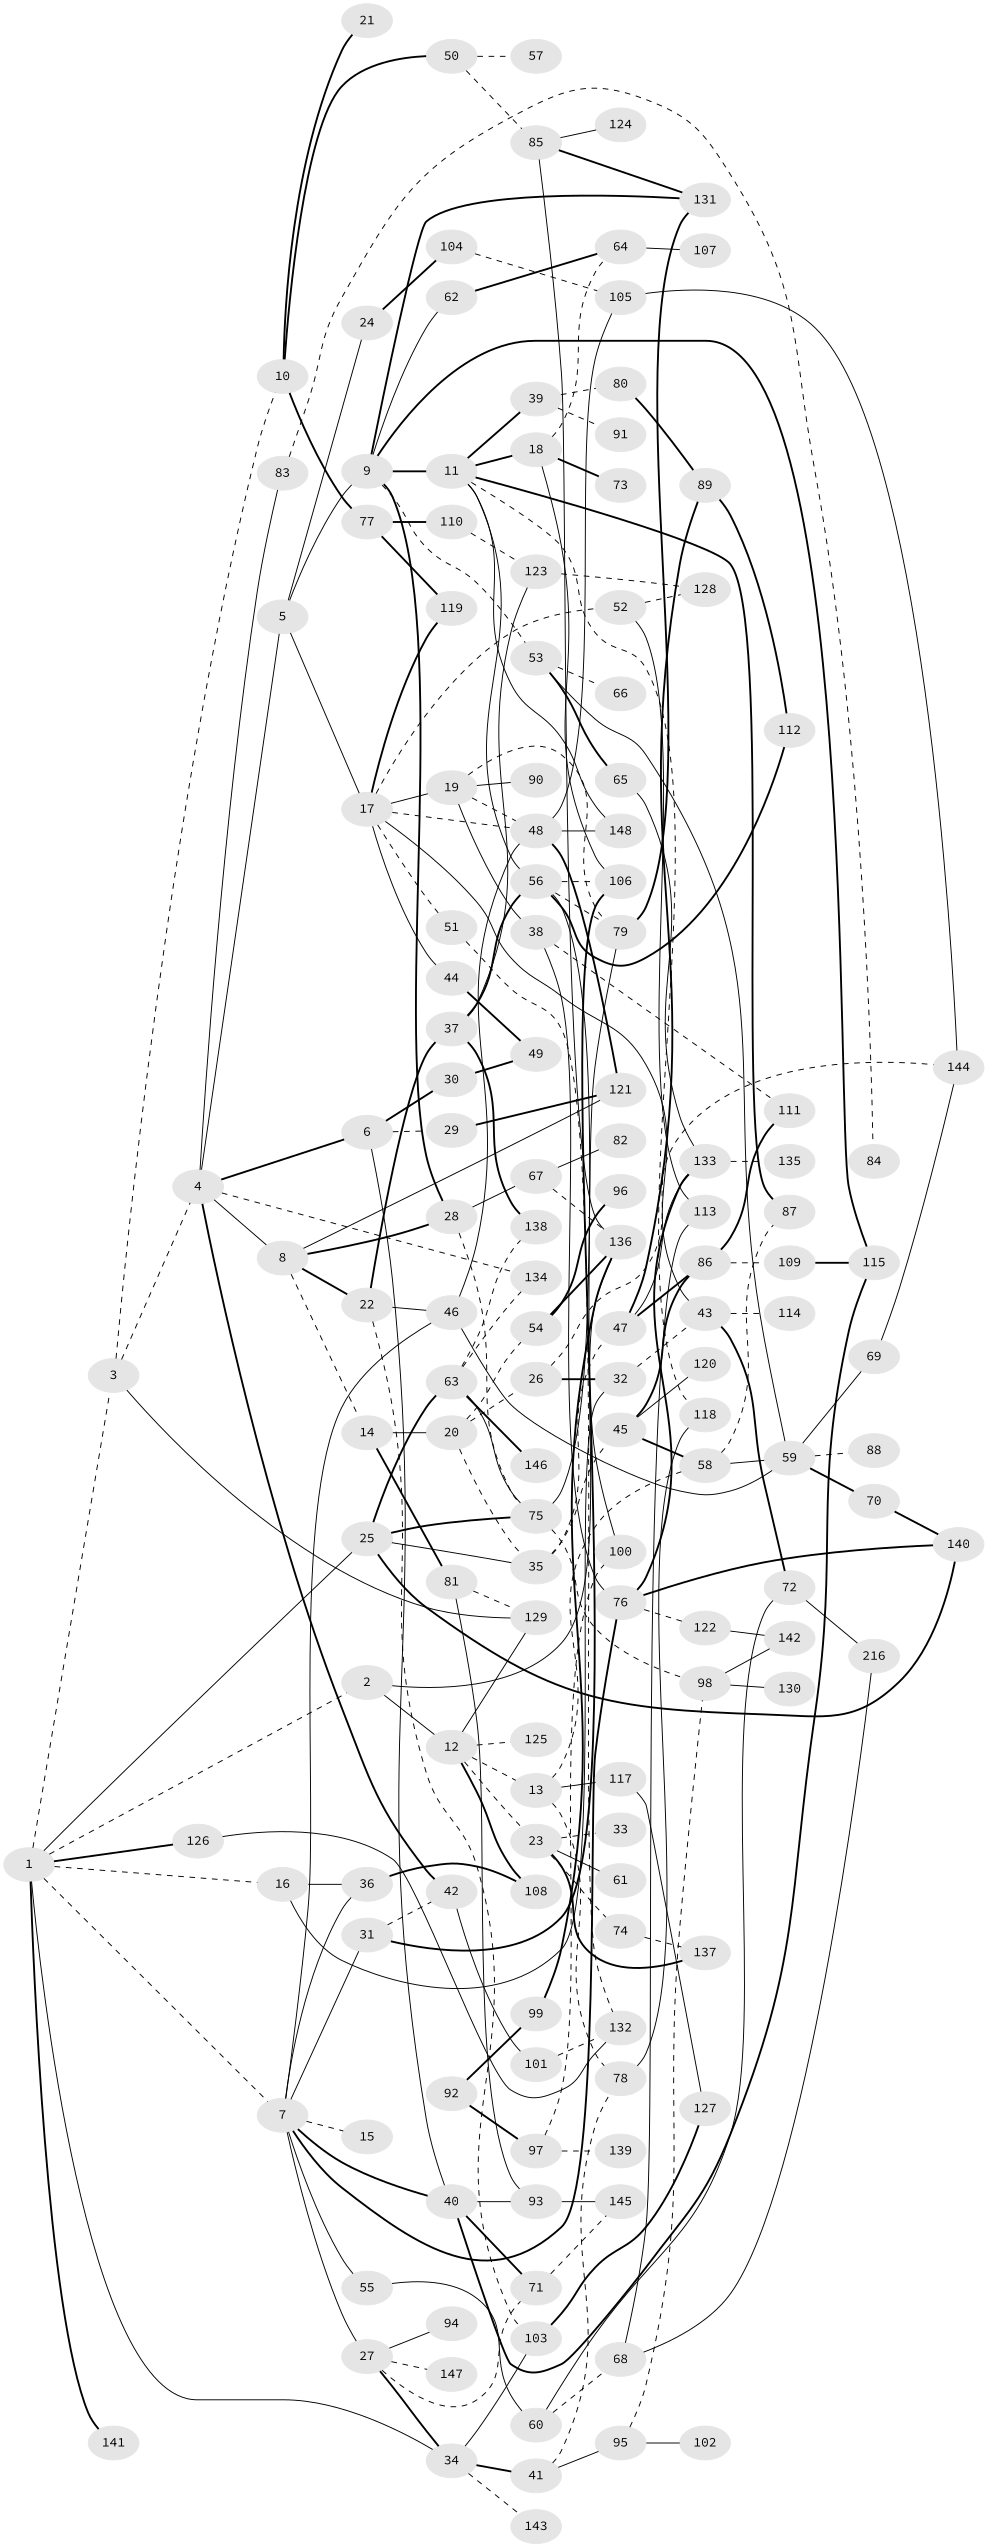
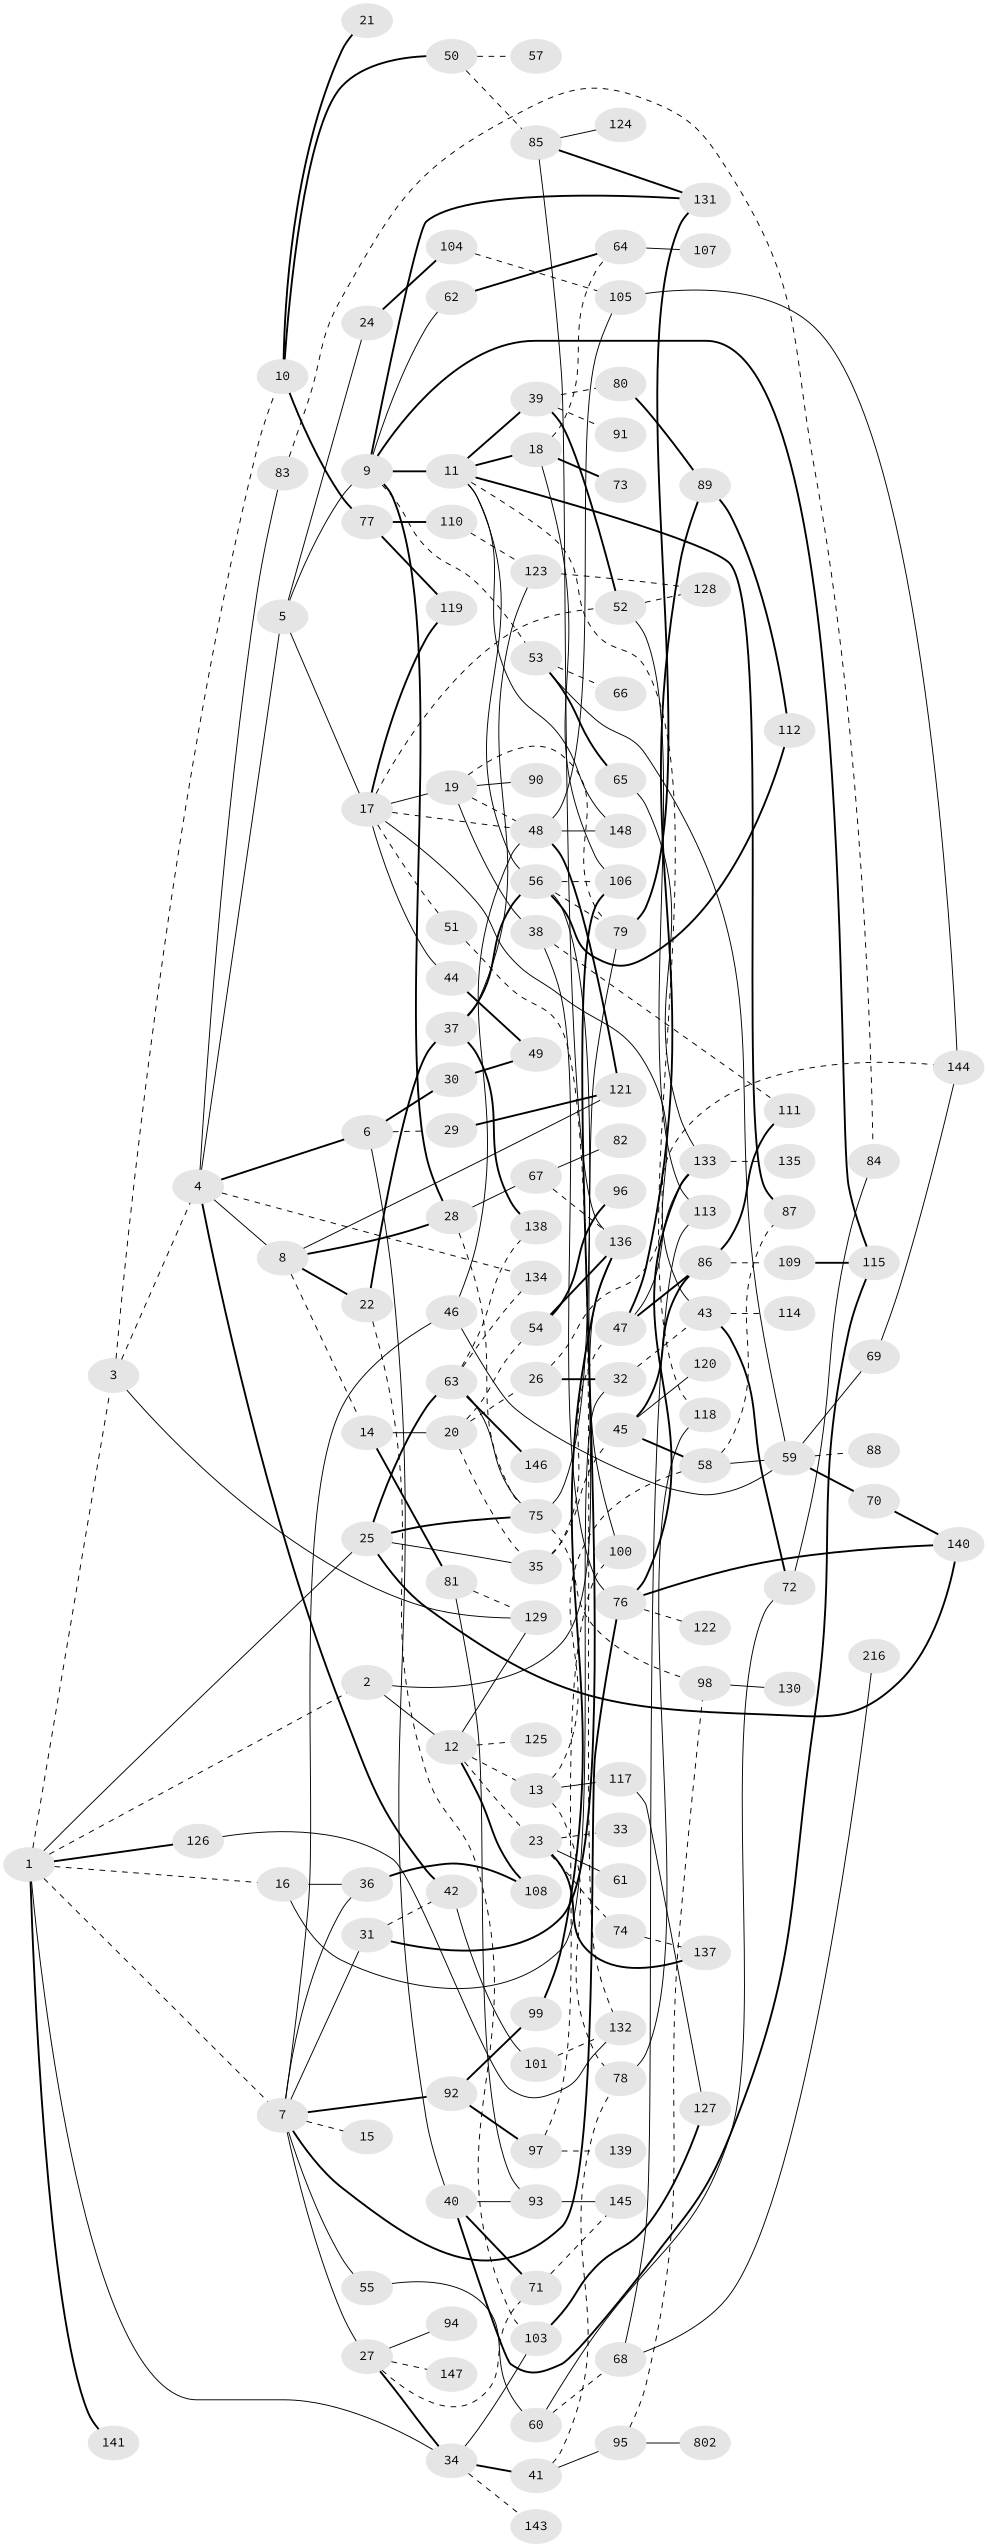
none -> (595, 517)
(409, 1309) -> none
(832, 1622) -> (829, 1374)
(790, 1638) -> none
(358, 2171) -> (367, 2105)
(705, 2443) -> (705, 2443)
